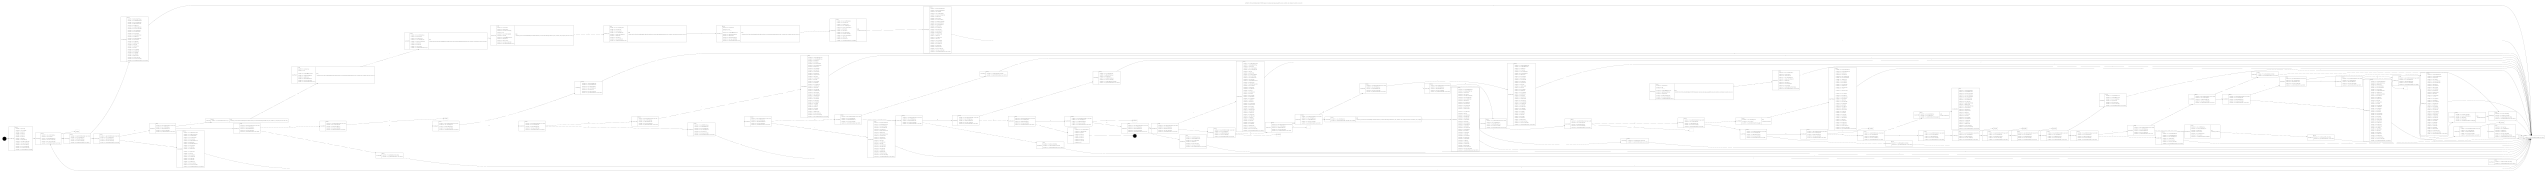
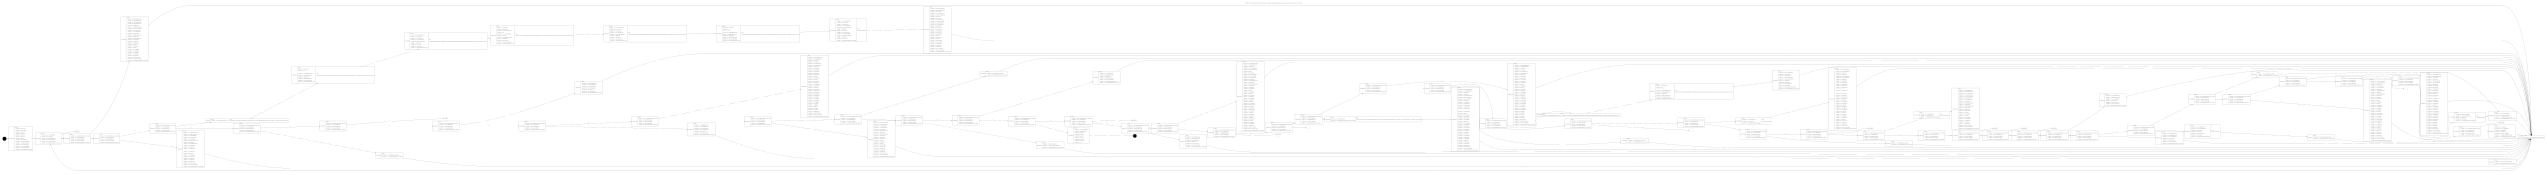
none -> (1578, 115)
